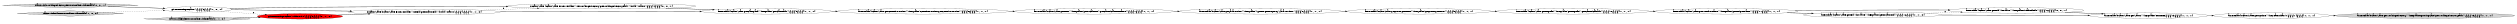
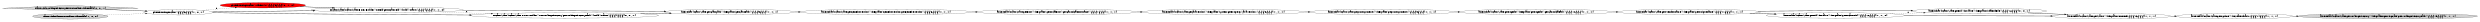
(70, 13) -> (70, 16)
(197, 19) -> none
